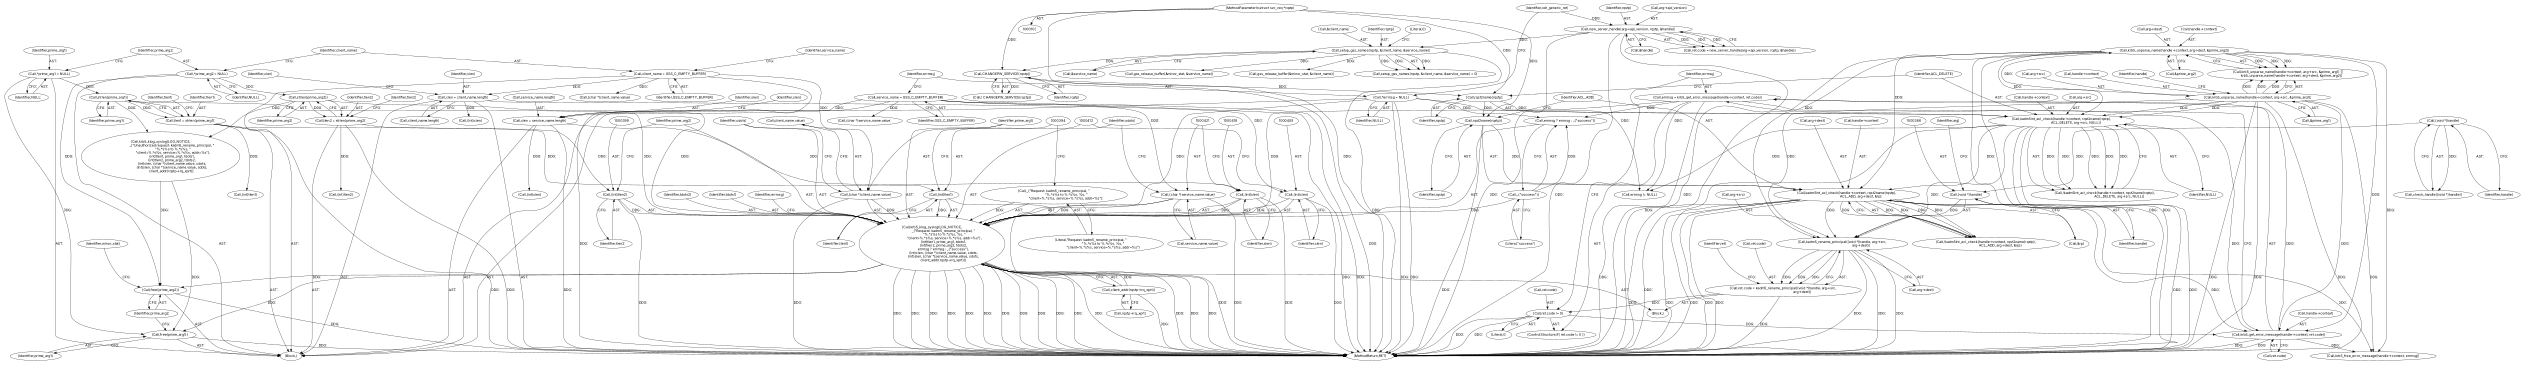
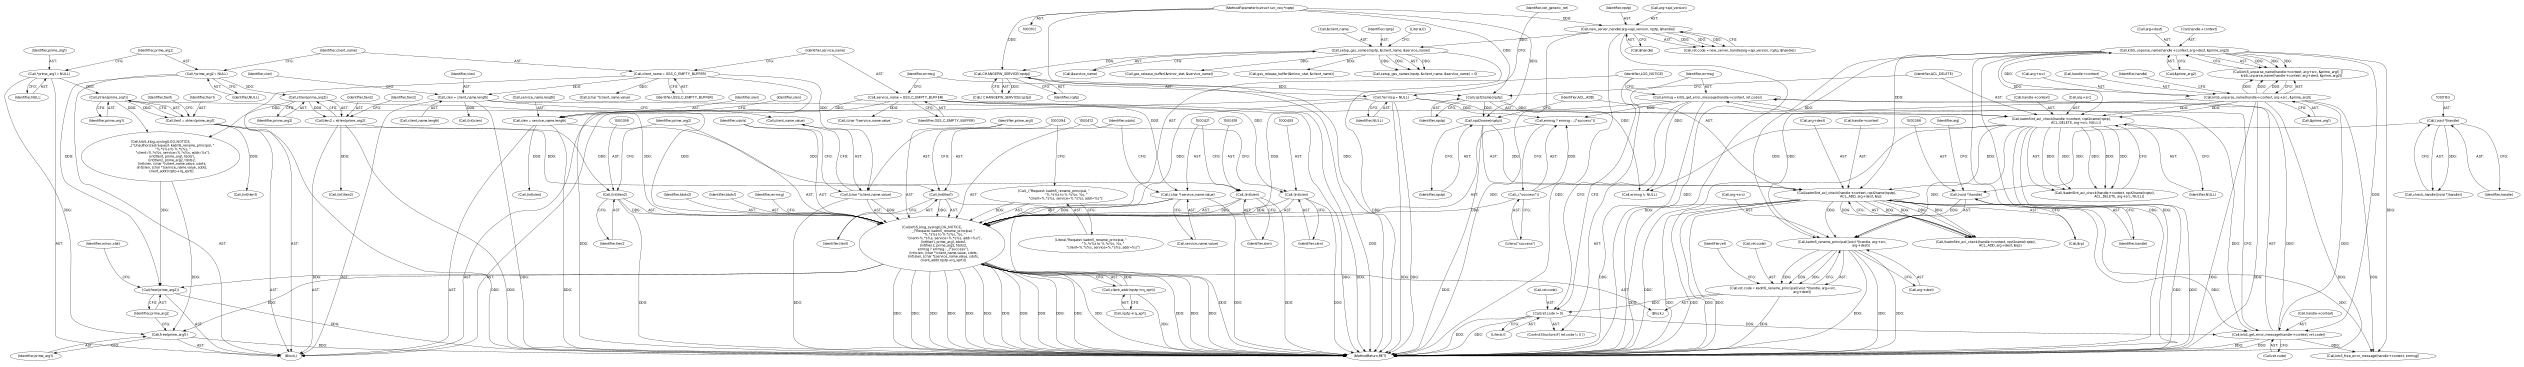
(1586, 18) -> (1454, 13)
none -> (864, 73)
none -> (1644, 74)
none -> (2443, 97)
(442, 109) -> (629, 109)
(525, 277) -> (525, 277)
